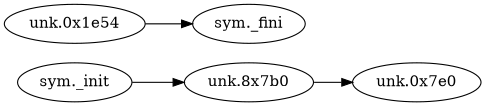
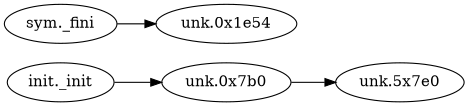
(163, 24) -> (131, 24)
(75, 82) -> (61, 82)
(249, 82) -> (226, 82)
(417, 82) -> (400, 82)
